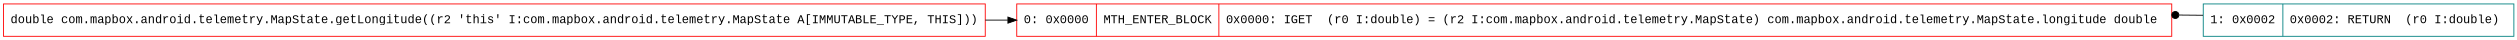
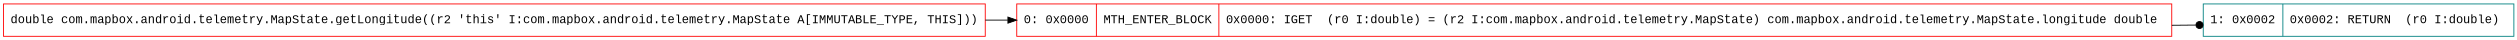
(2191, 15) -> (2184, 25)
